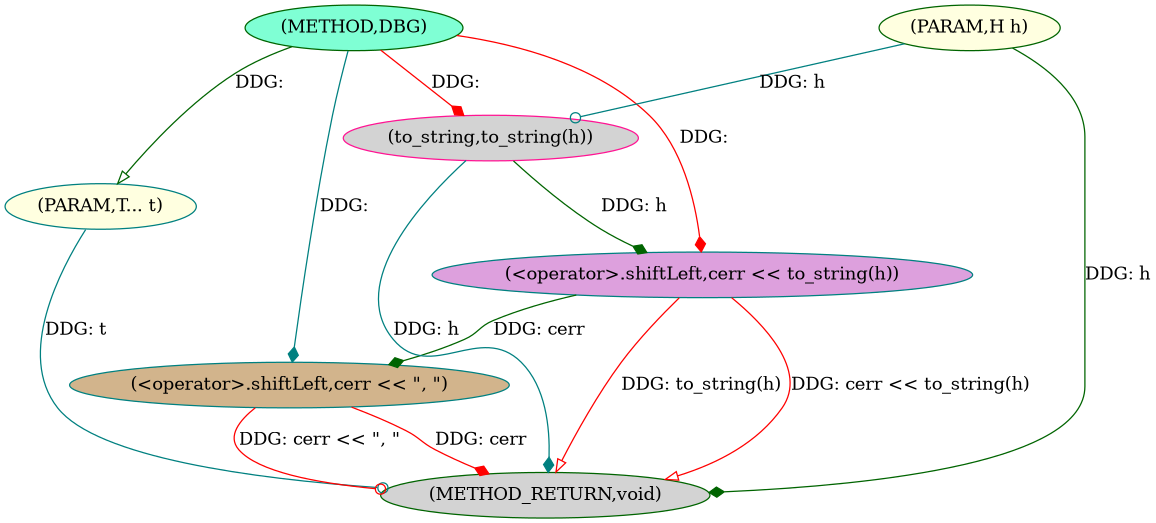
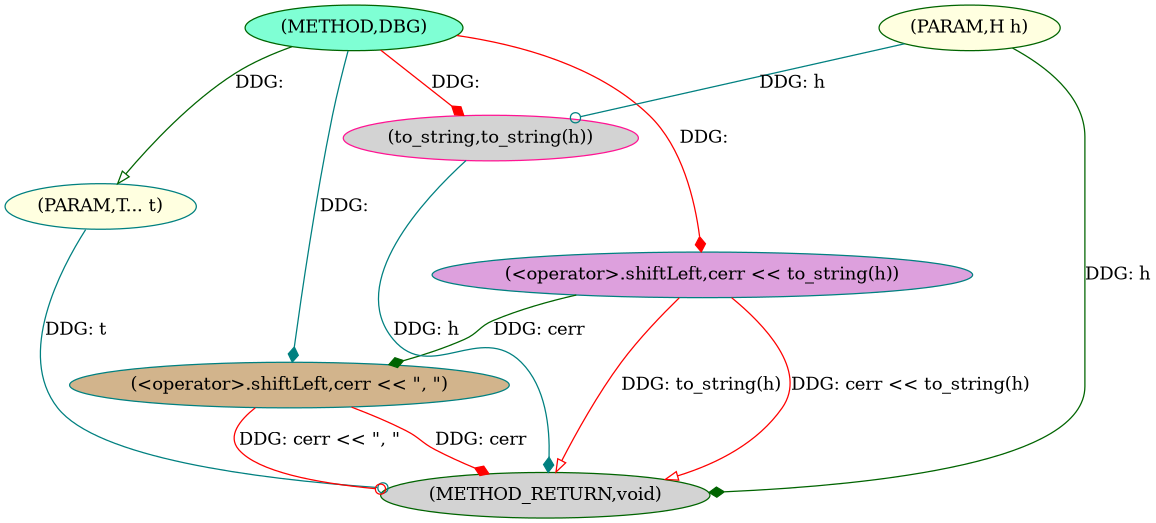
(570, 208) -> none
